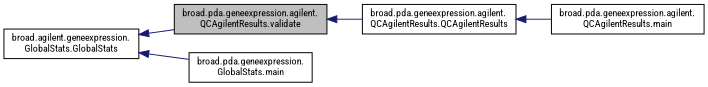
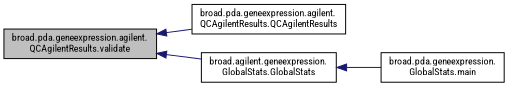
(628, 19) -> none
(161, 31) -> (184, 57)
